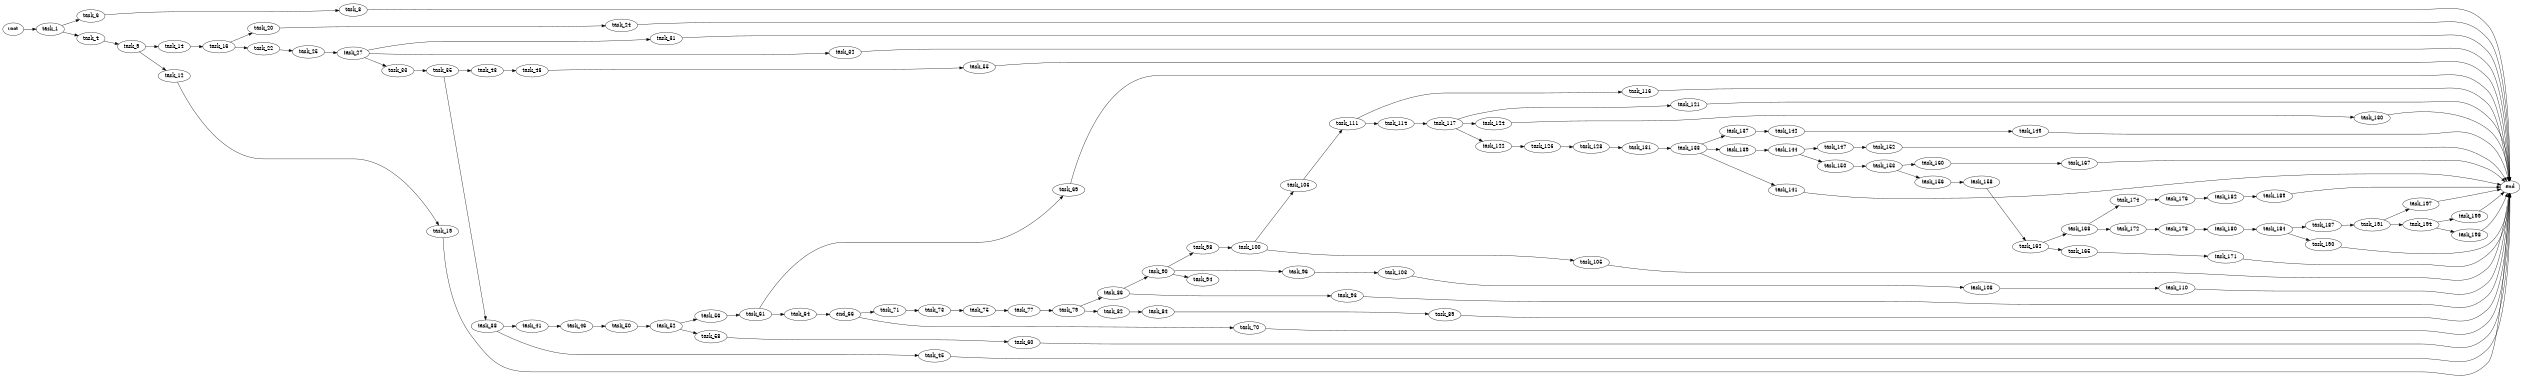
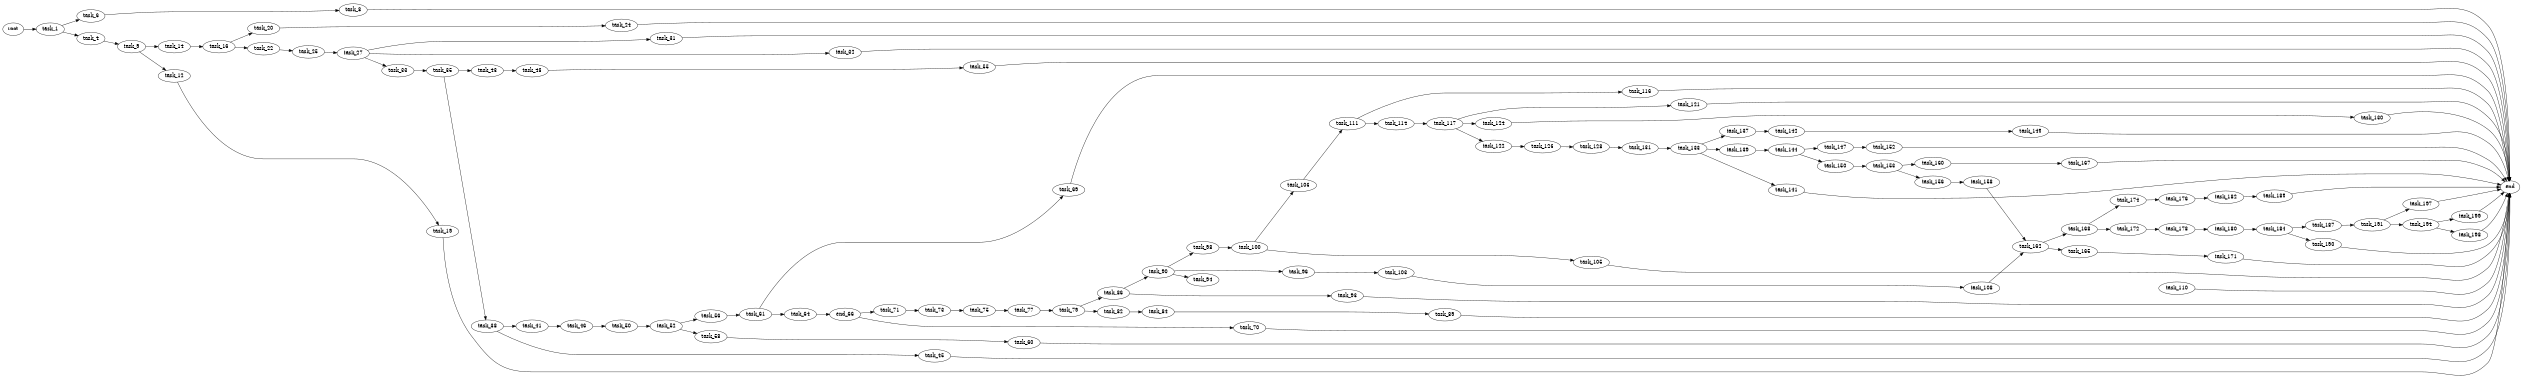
(2078, 288) -> (2005, 269)
